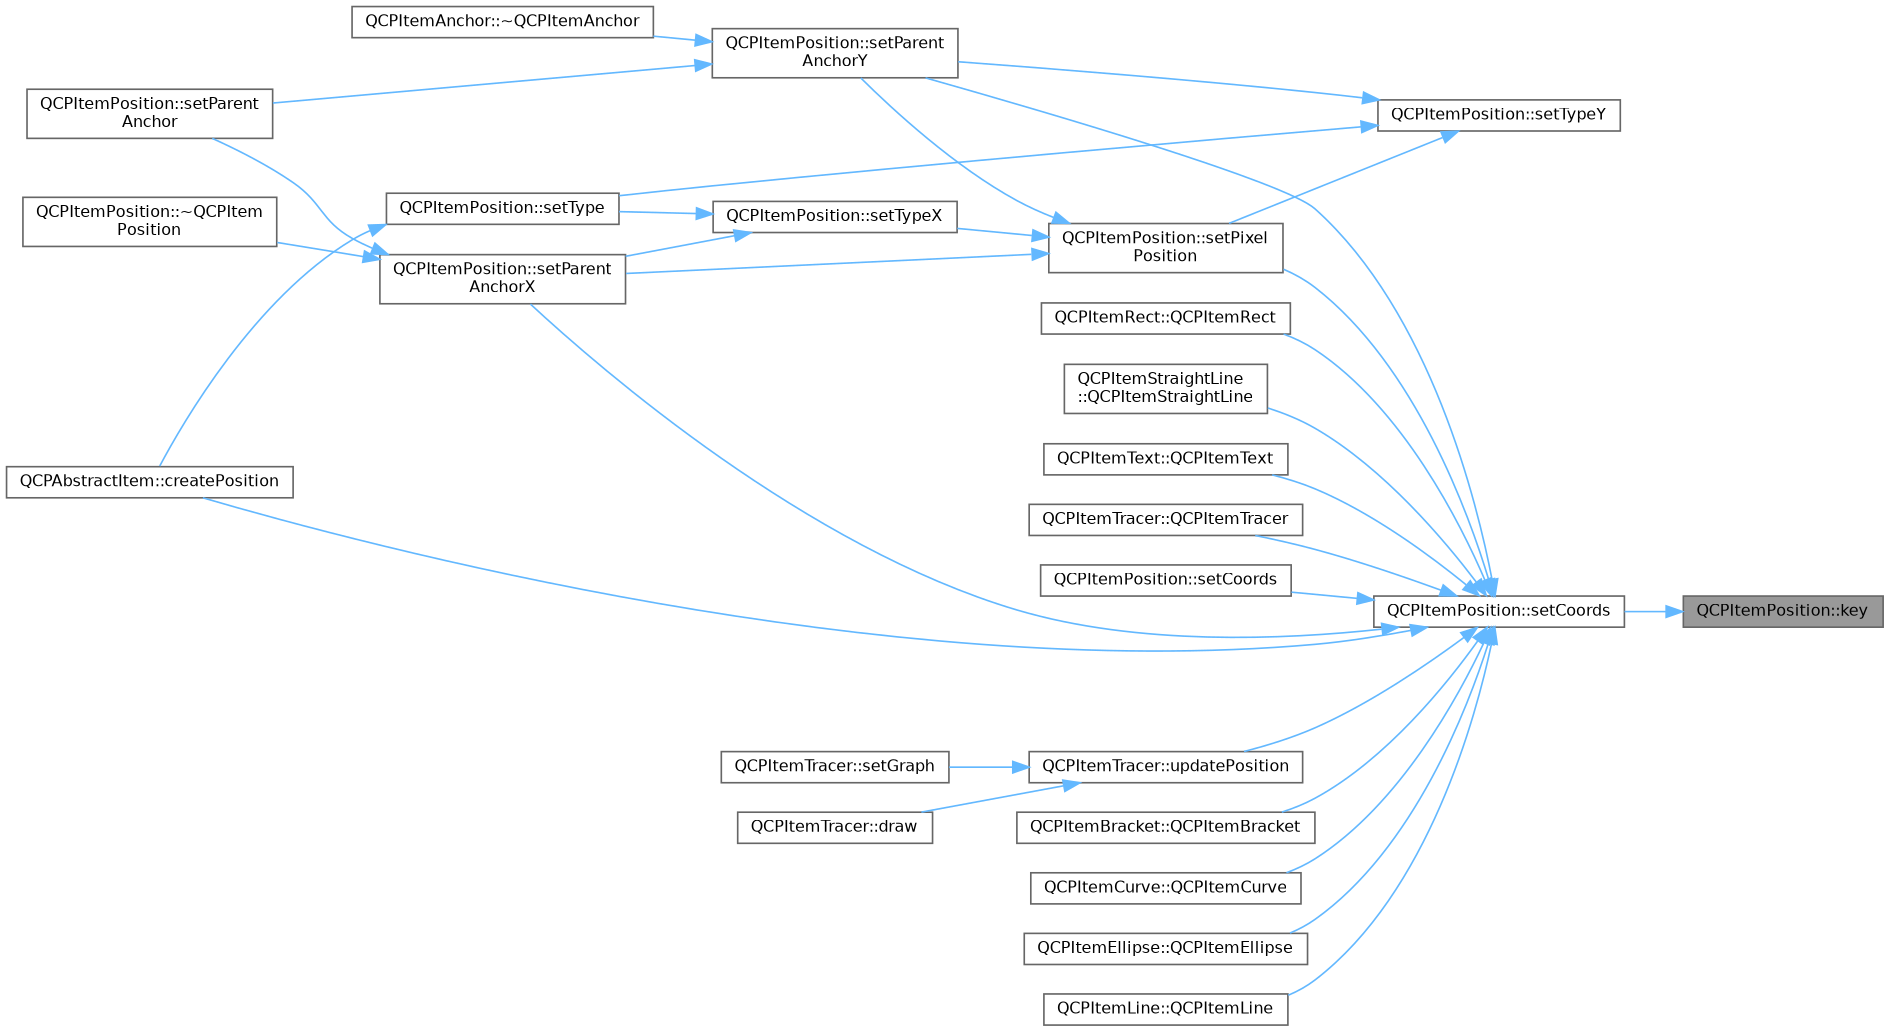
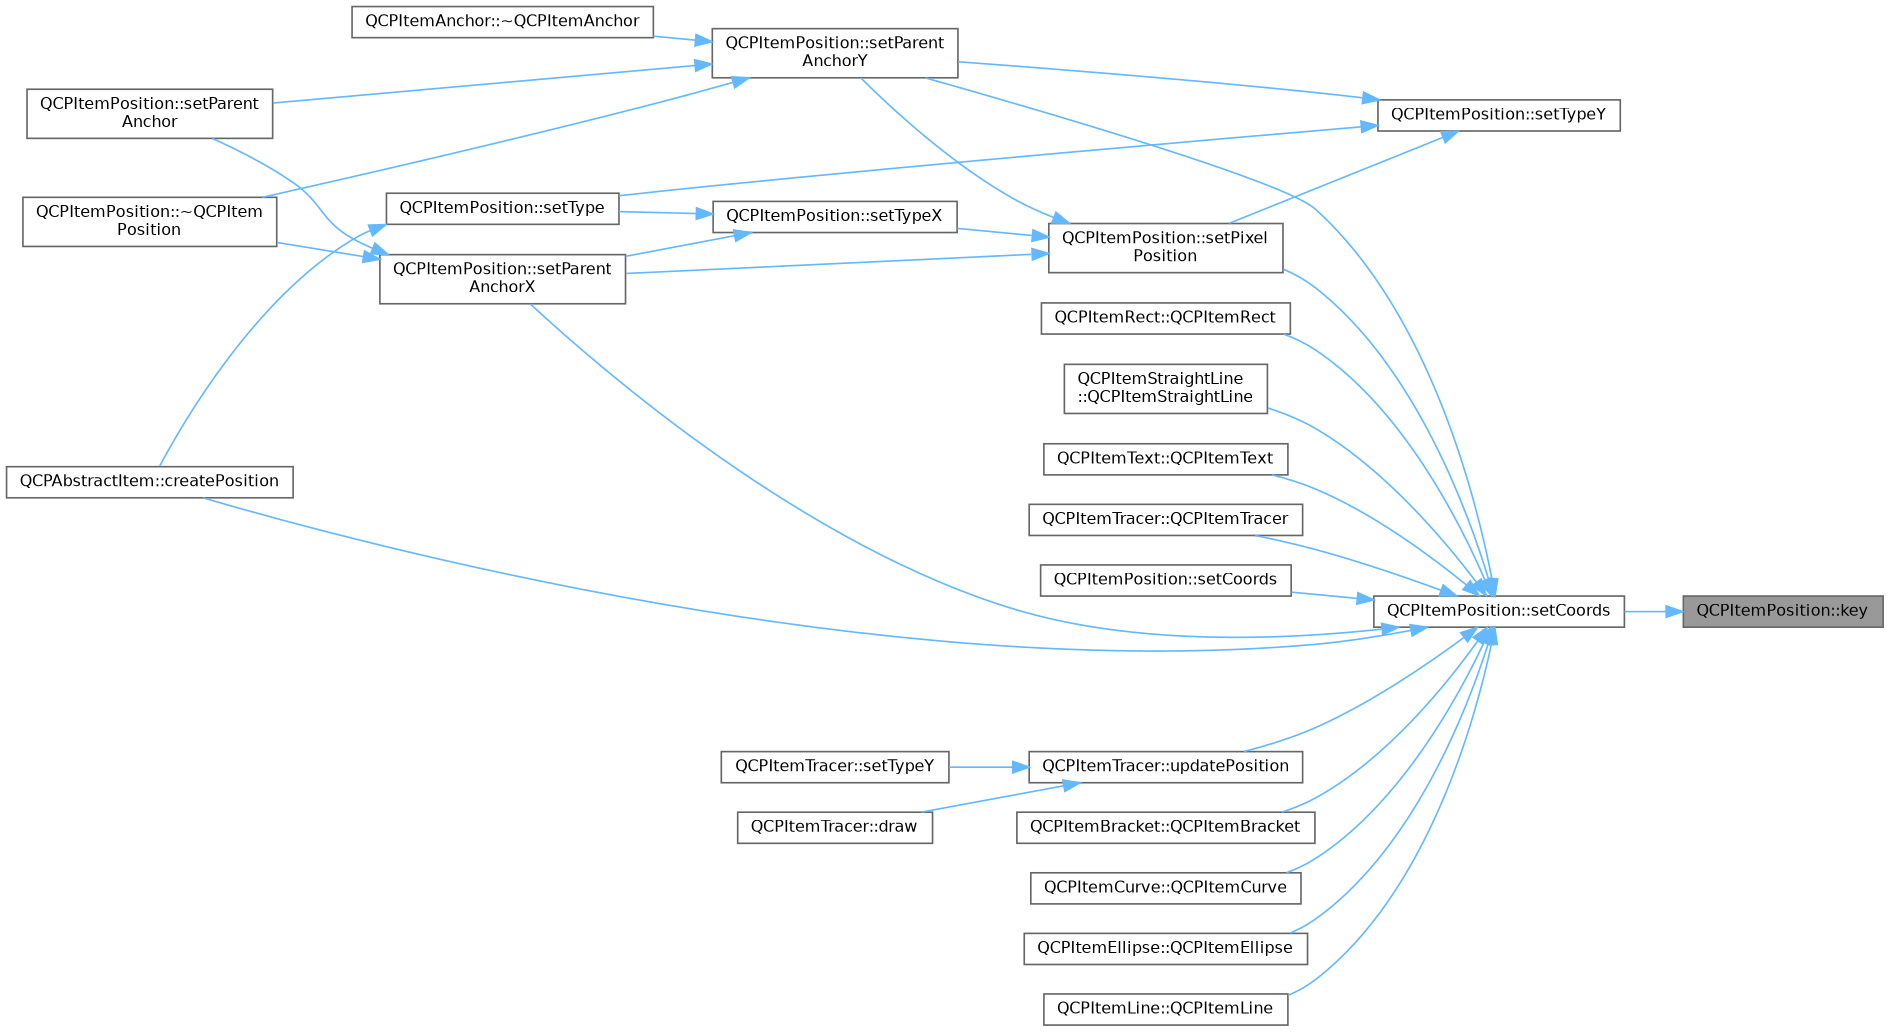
none -> (498, 142)
(835, 767) -> (835, 767)
